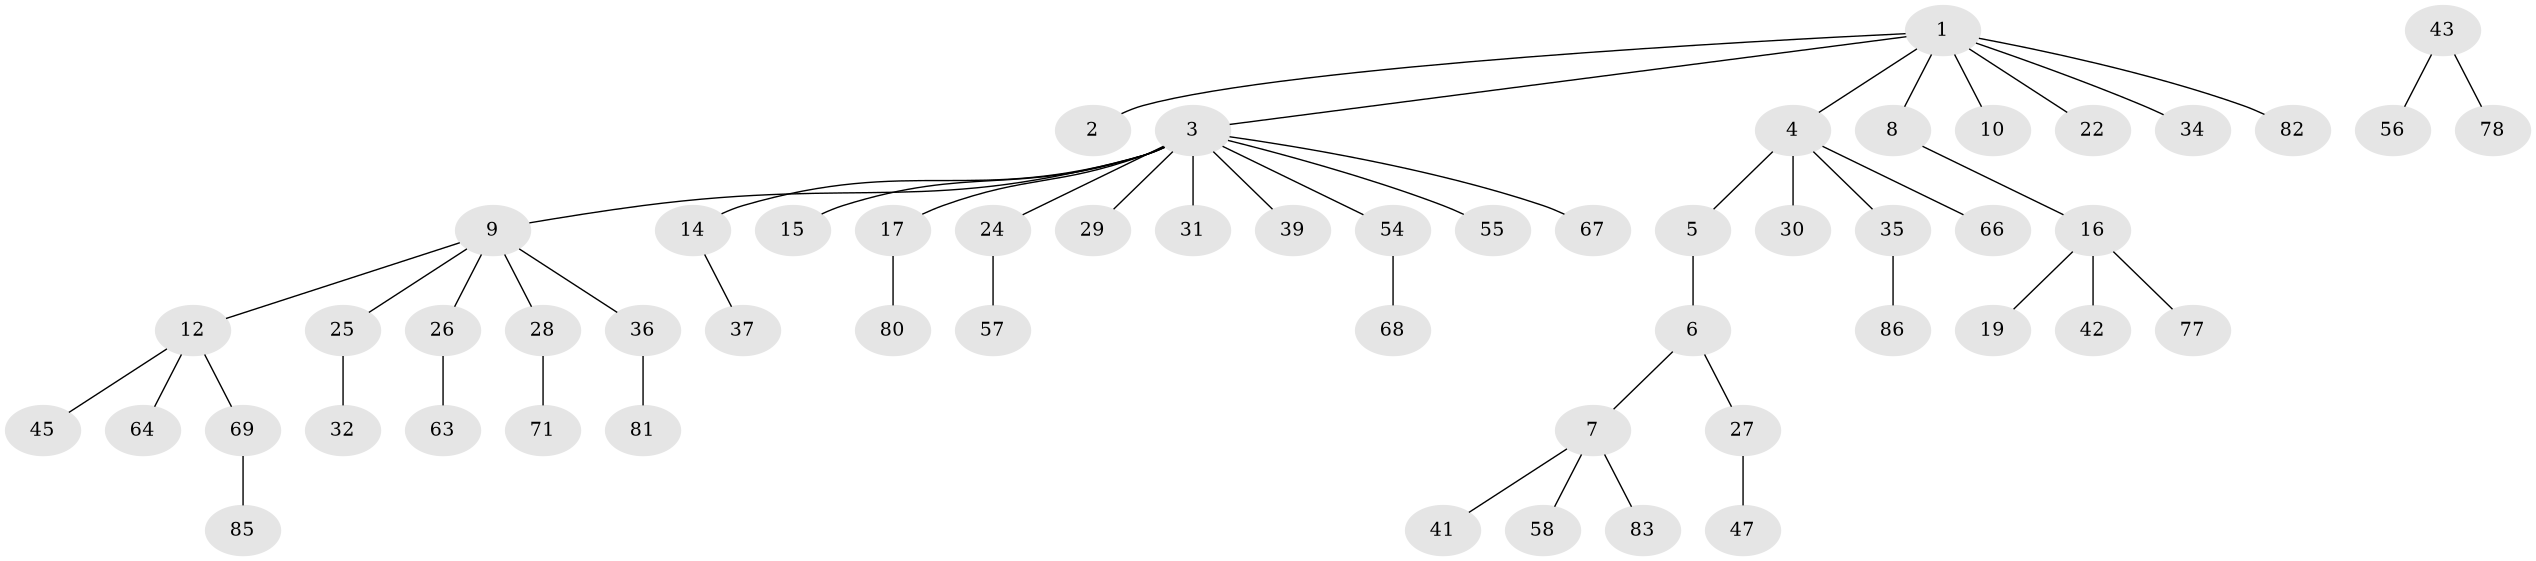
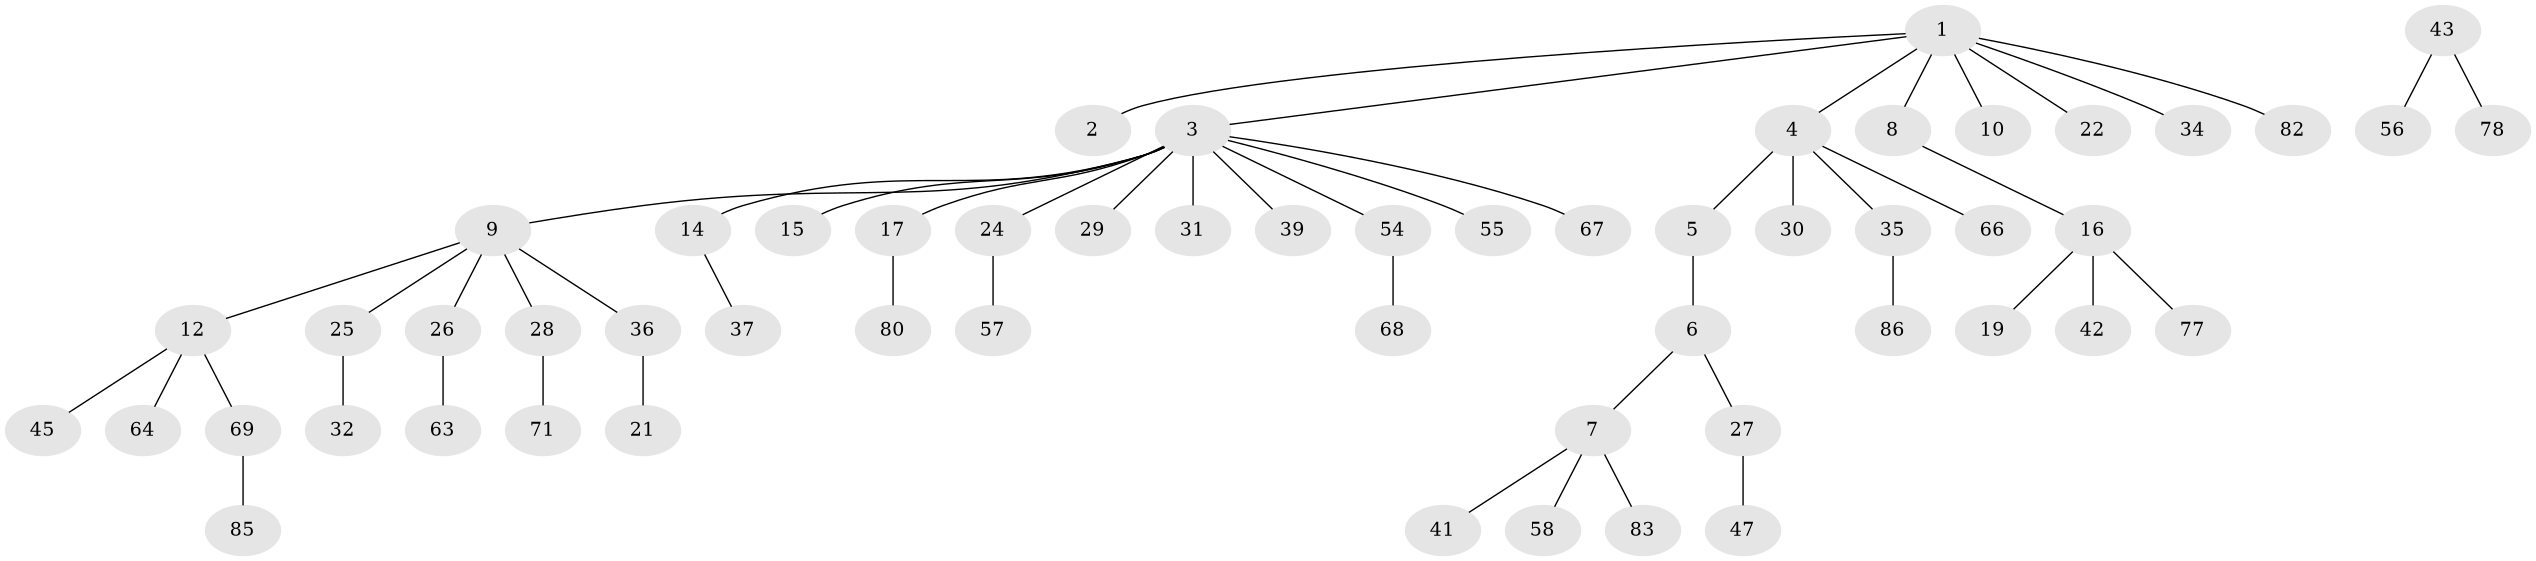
(643, 431) -> (643, 431)
